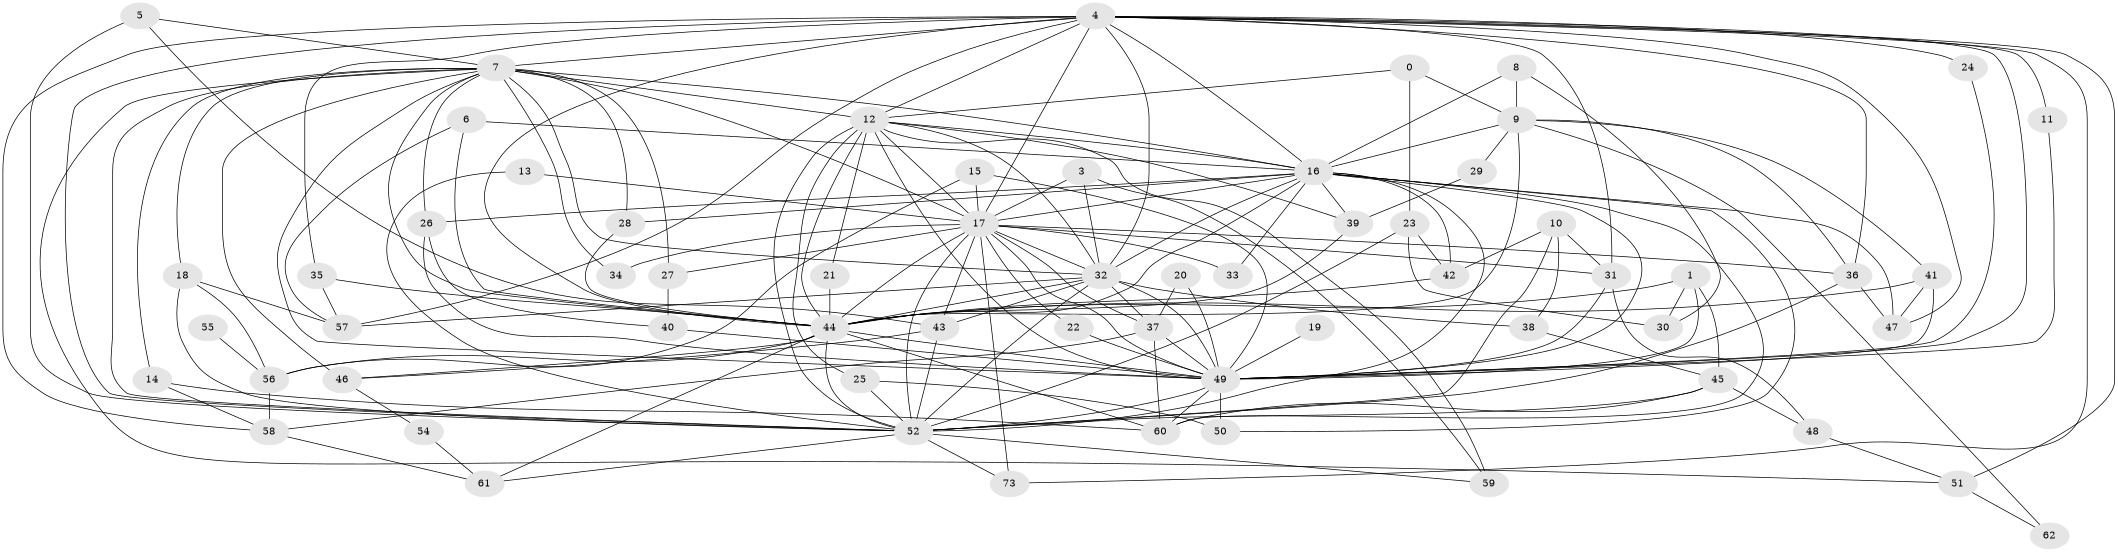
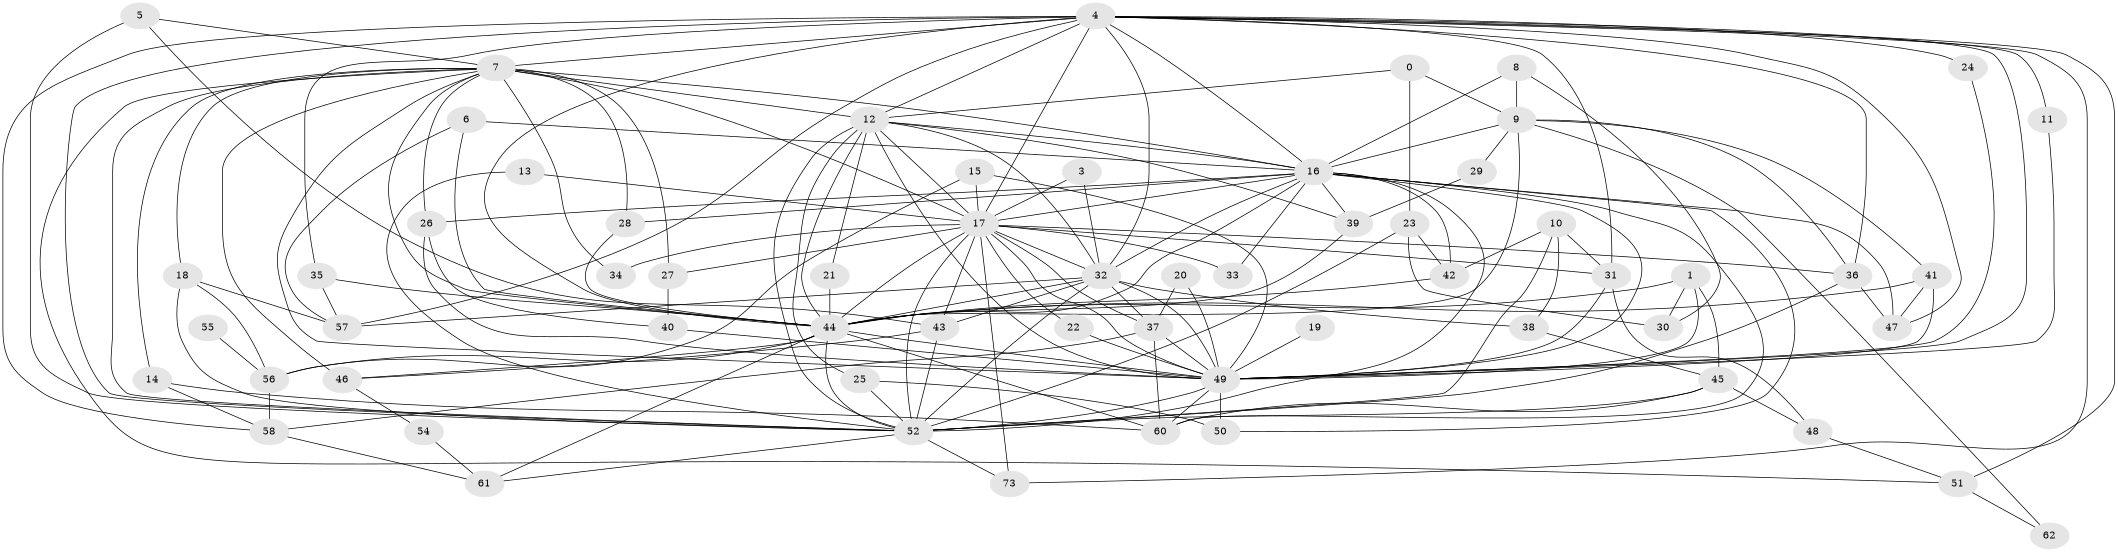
(746, 254) -> none
(1489, 484) -> none
